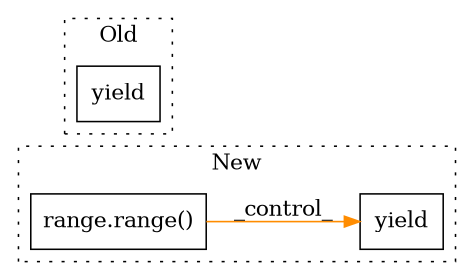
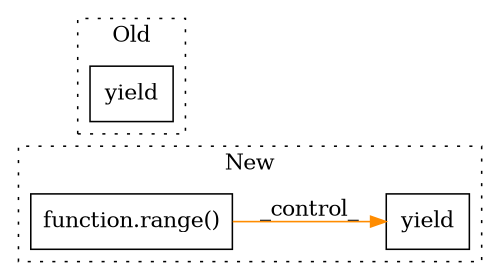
(118, 222) -> (132, 222)
